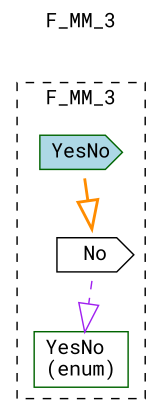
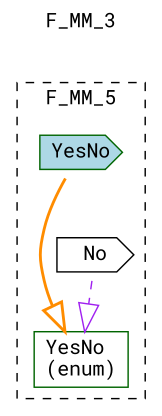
(81, 99) -> (81, 99)
(86, 190) -> (42, 241)
